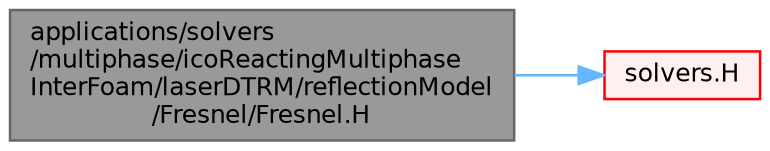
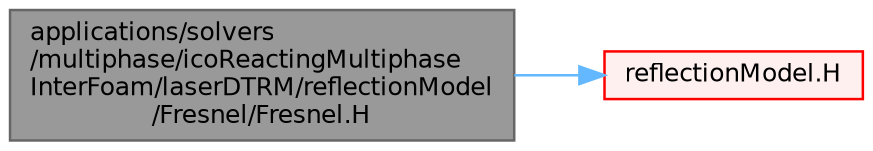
(682, 75) -> (734, 75)
